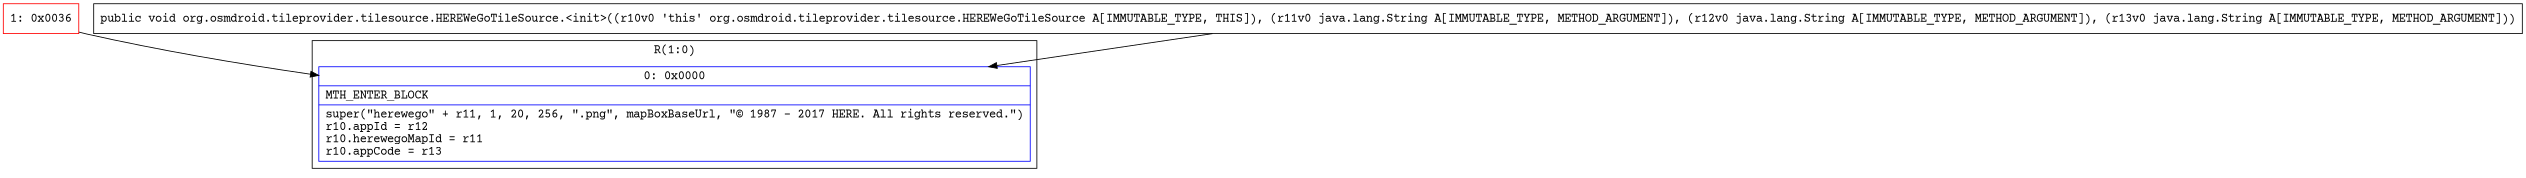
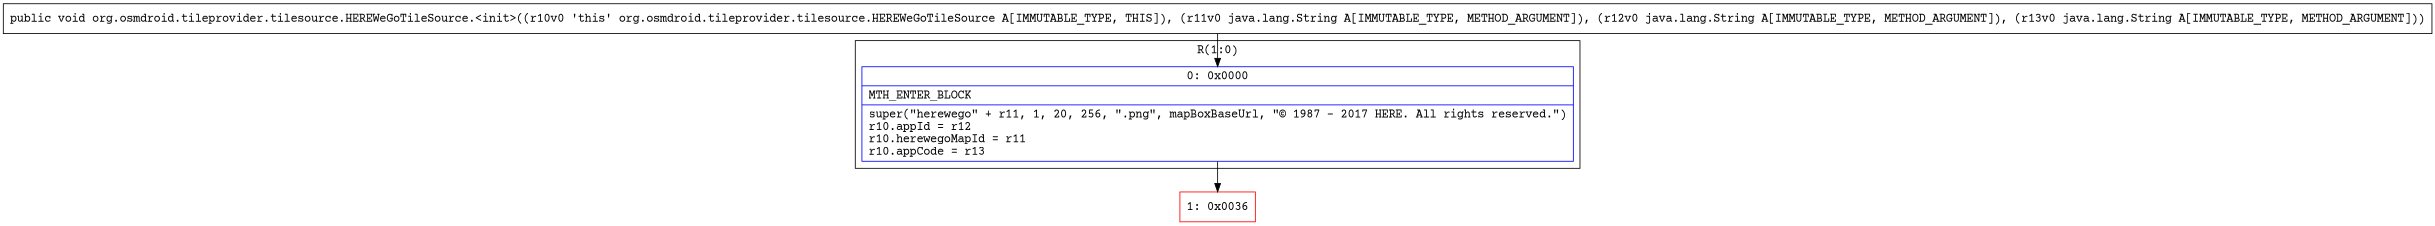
(194, 56) -> (1218, 174)
